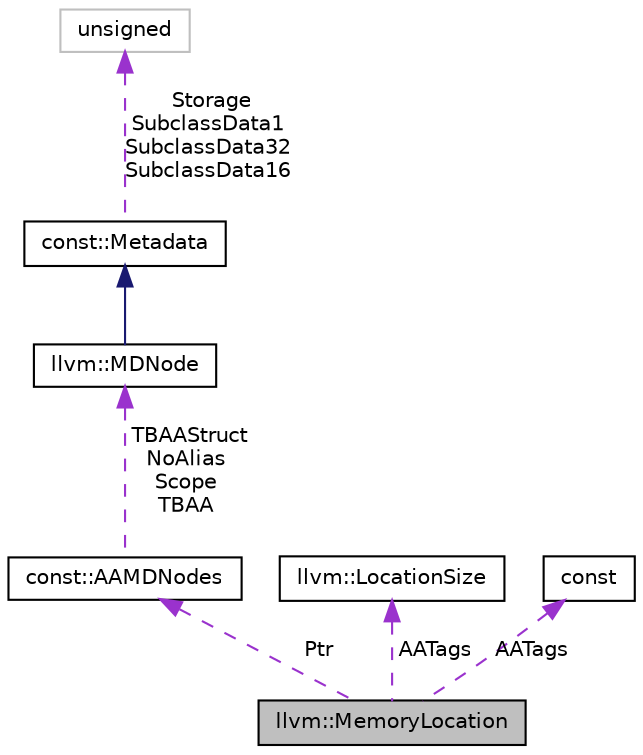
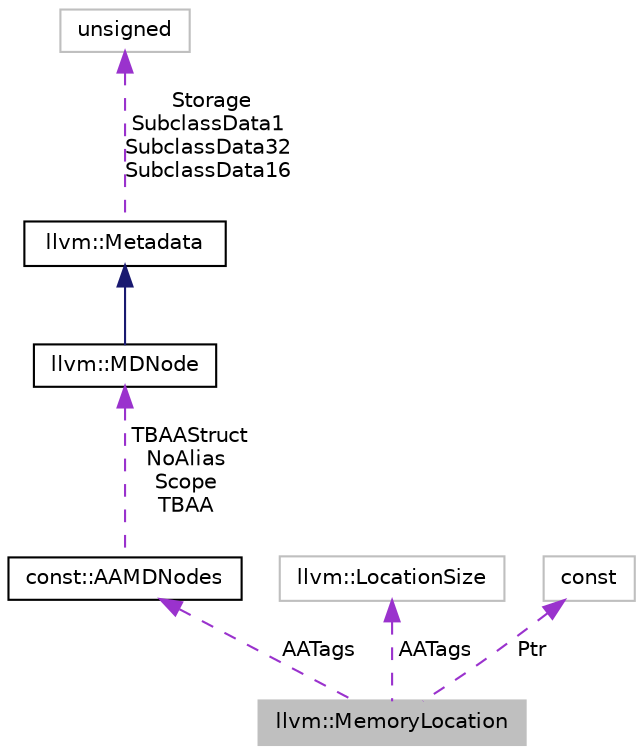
(125, 244) -> (125, 244)
(392, 579) -> (392, 579)
(589, 579) -> (589, 579)
(316, 651) -> (316, 651)
(529, 651) -> (529, 651)
(392, 723) -> (392, 723)
